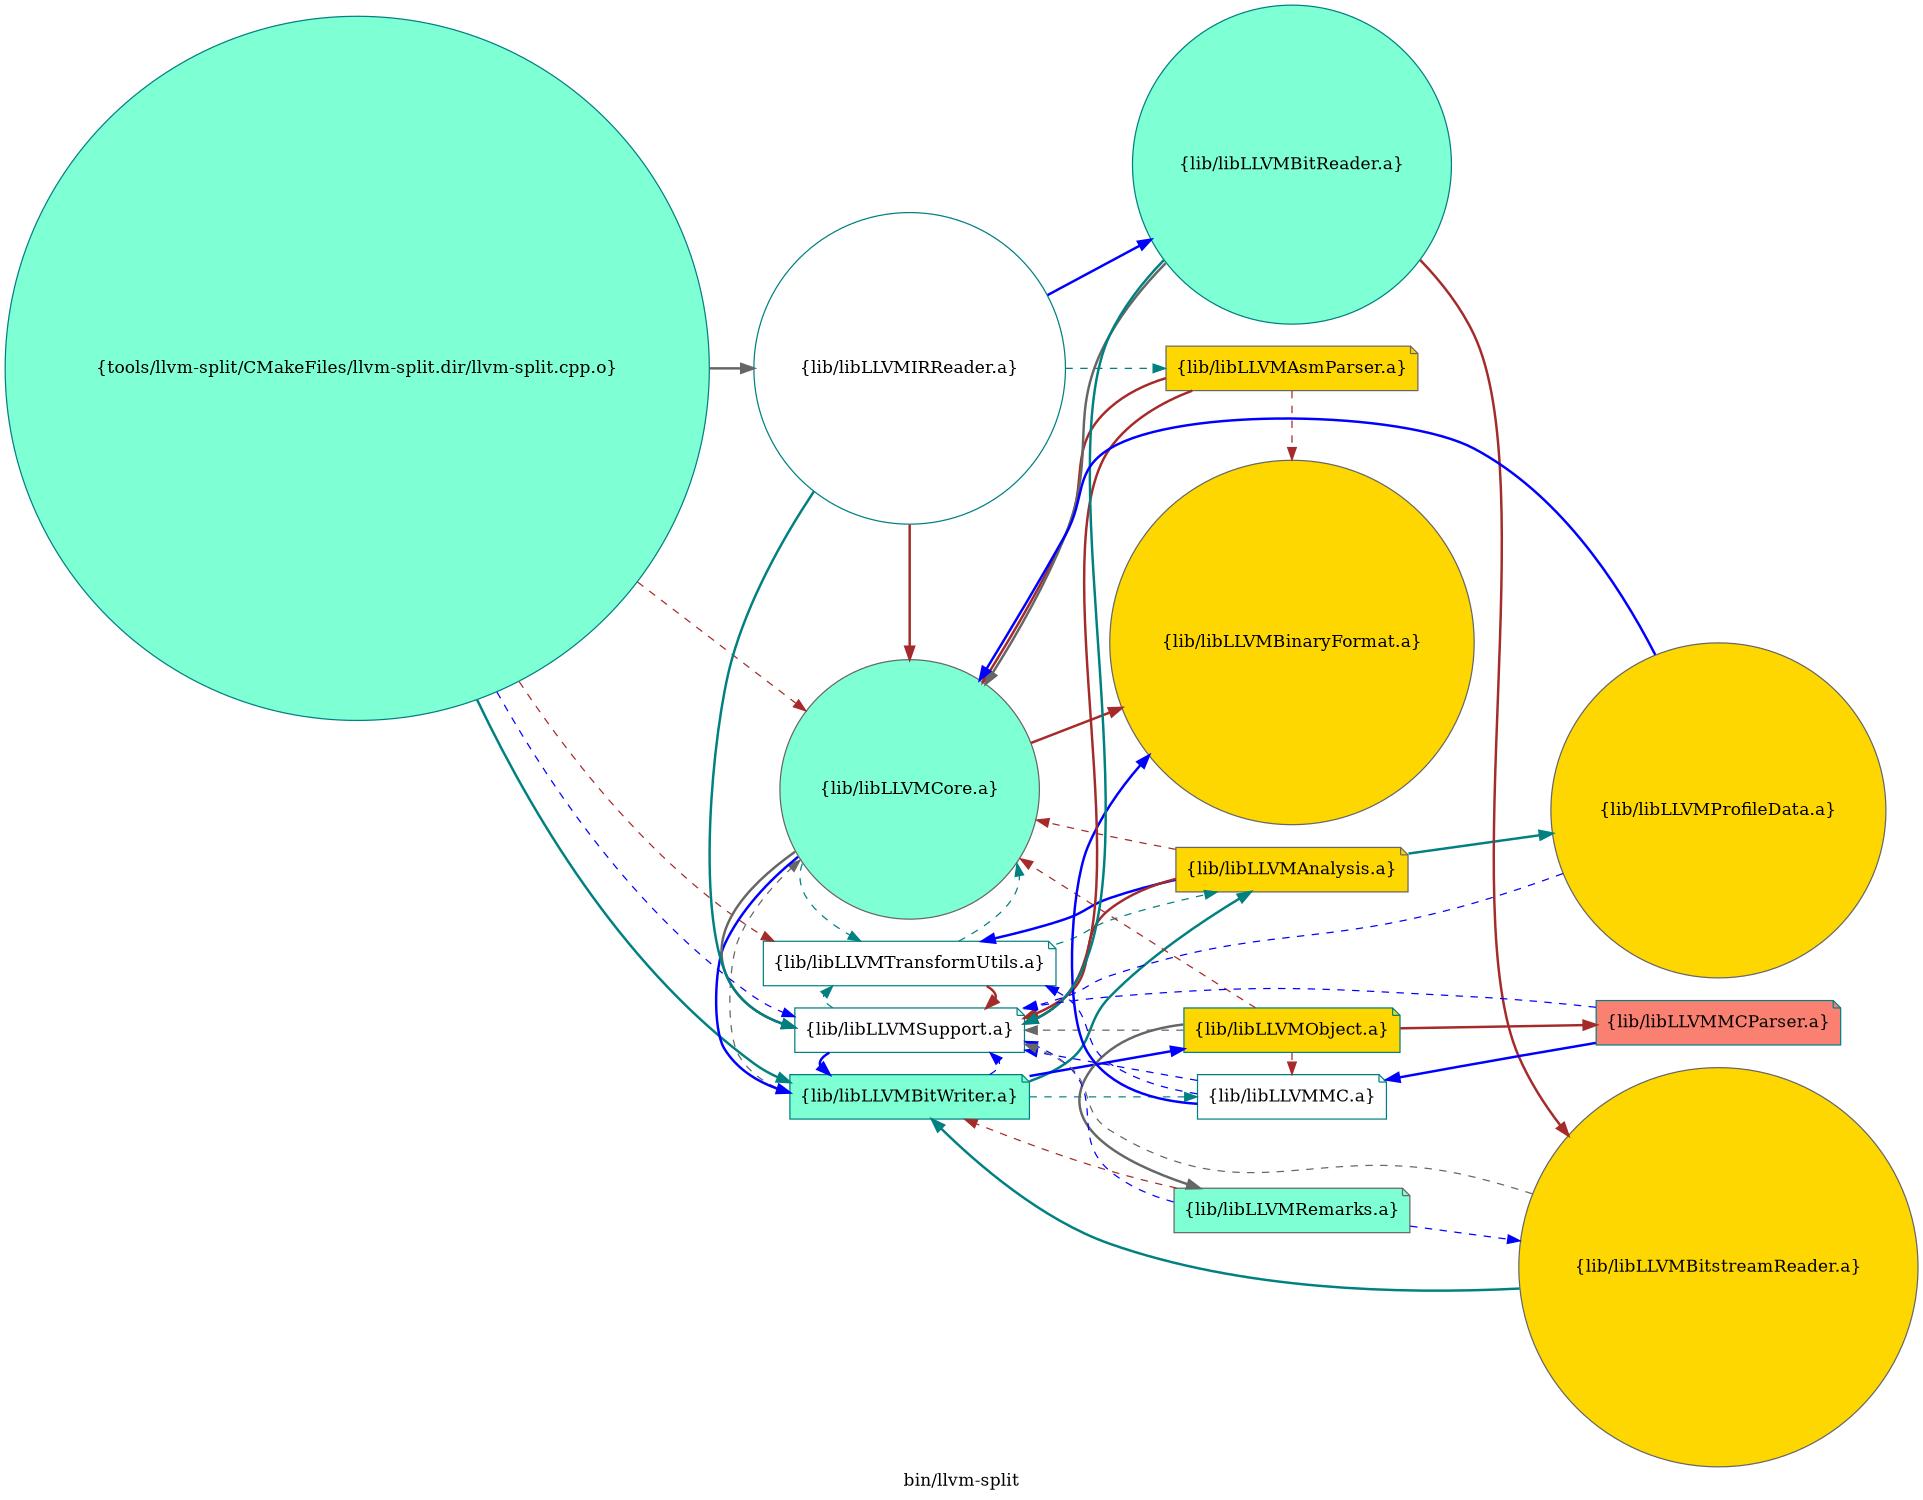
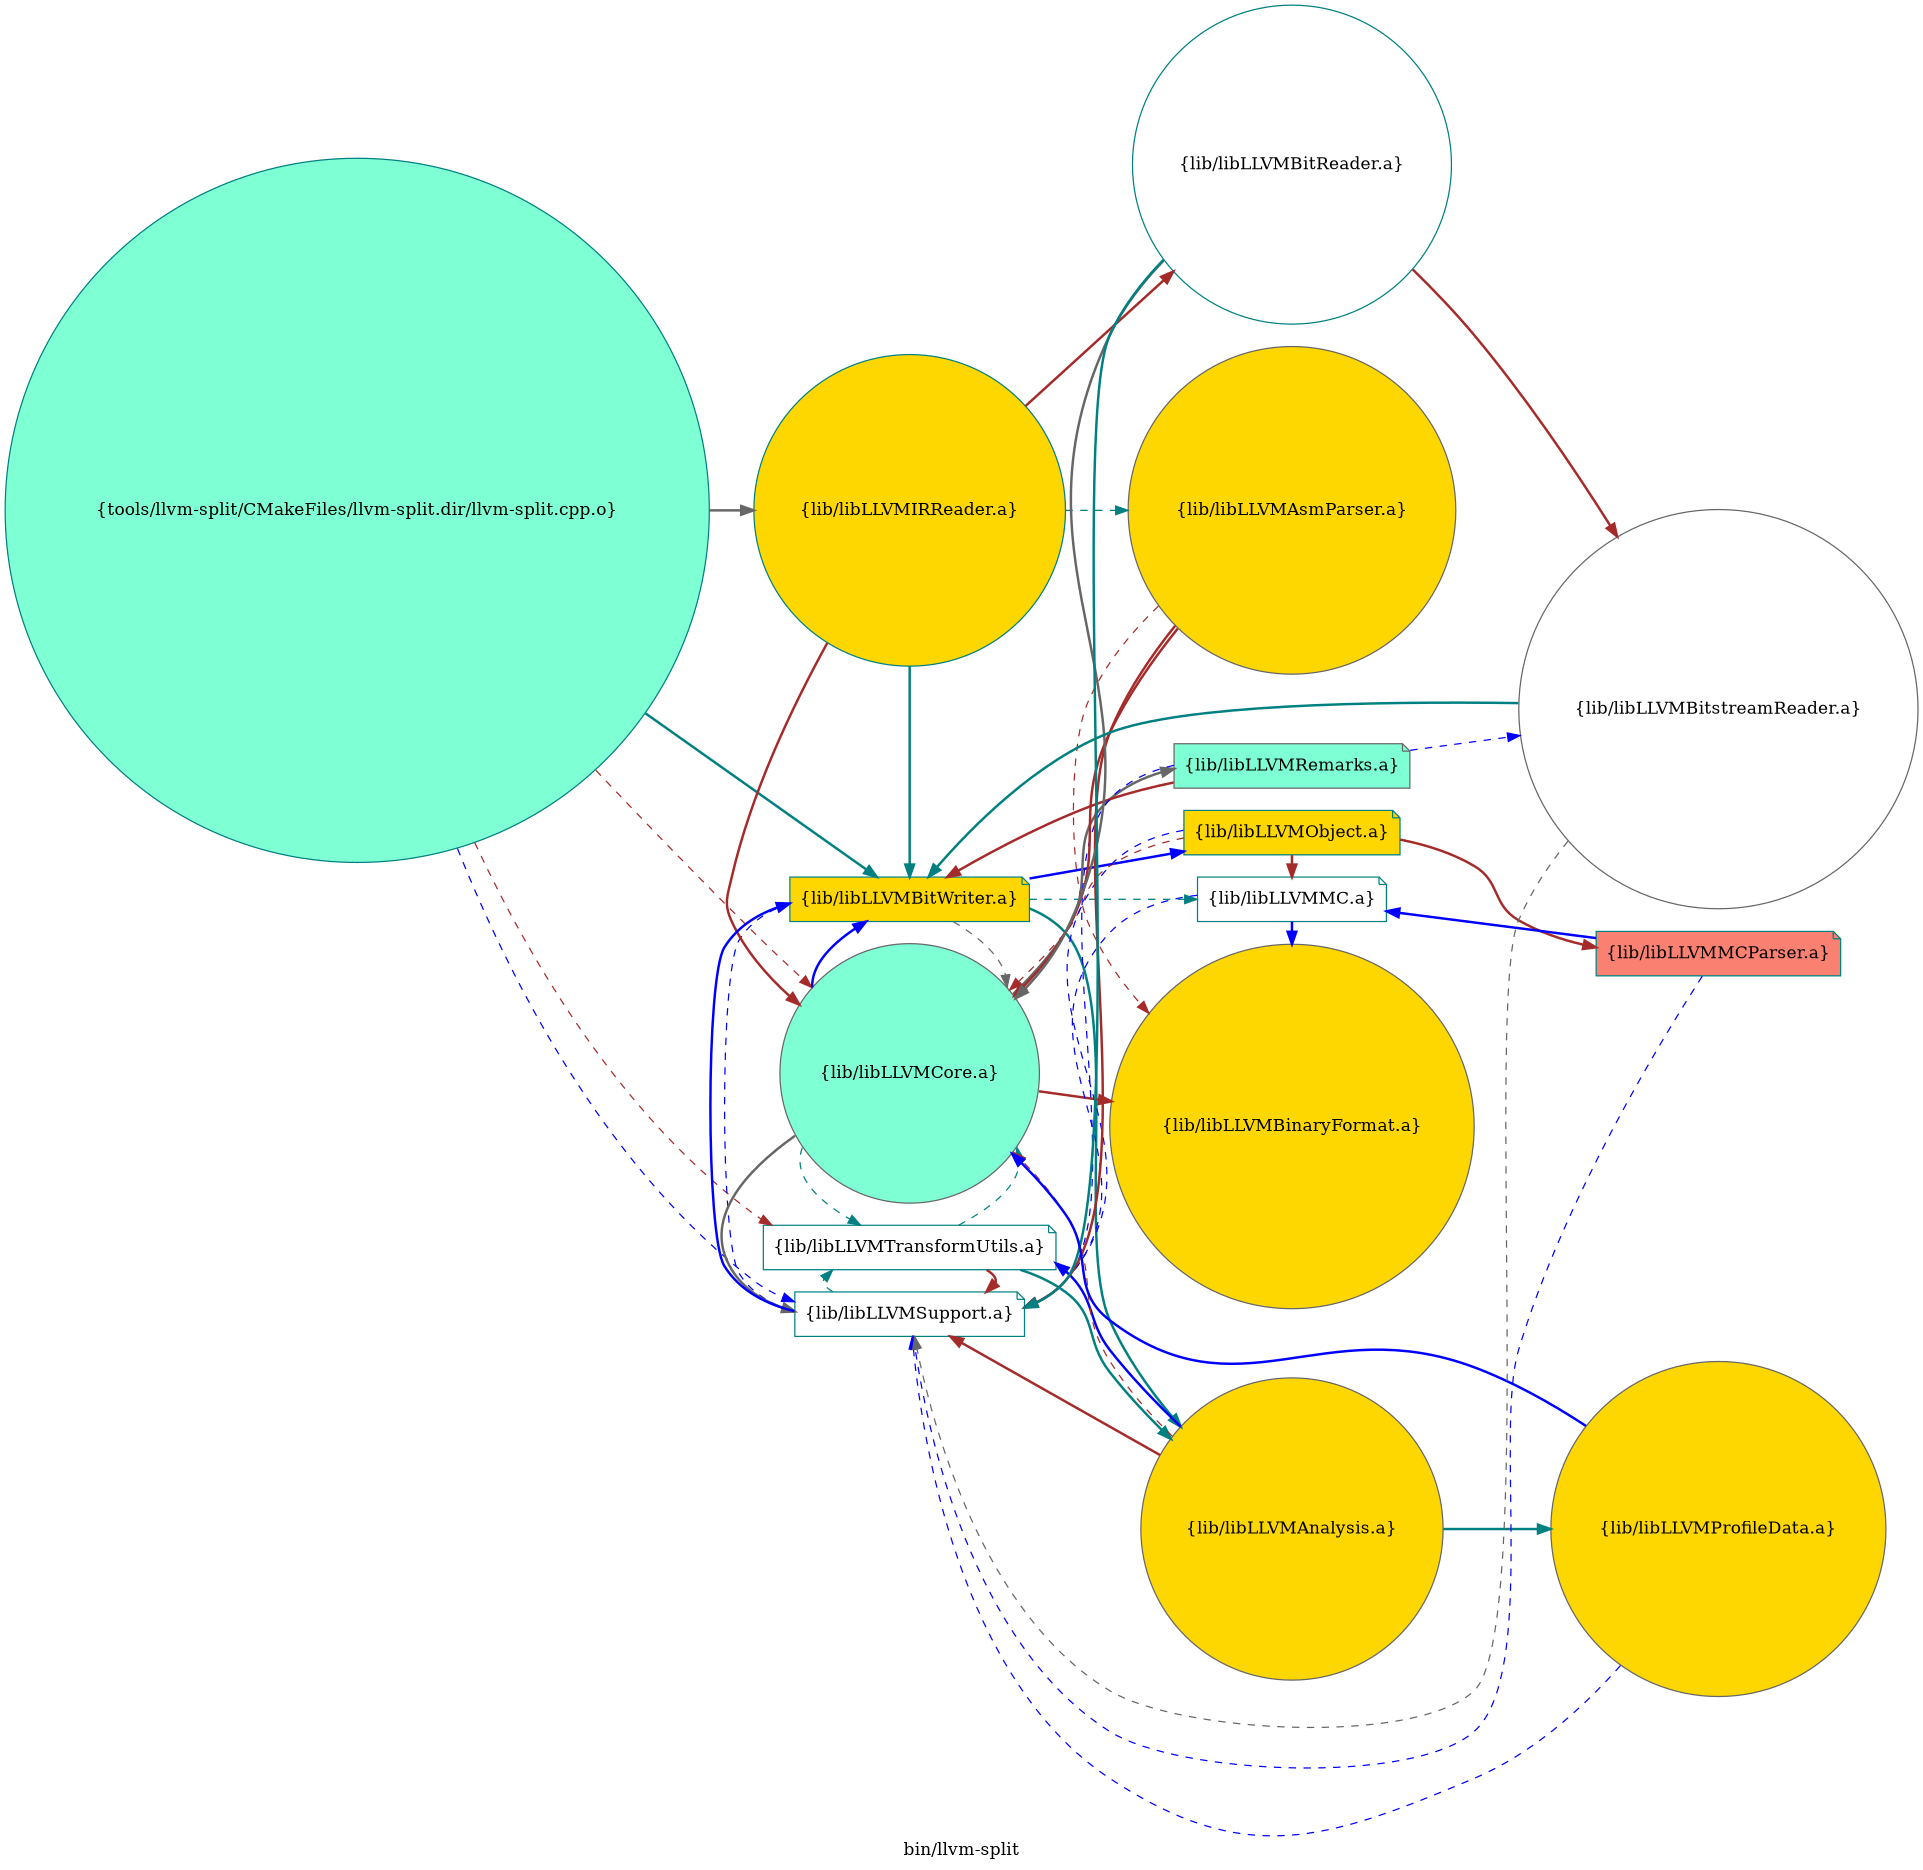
(1292, 165) -> (1292, 165)
(1094, 270) -> (1095, 343)
(910, 368) -> (910, 510)
(1292, 368) -> (1292, 510)
(715, 762) -> (910, 765)
(1292, 870) -> (1292, 1529)
(1129, 914) -> (1080, 1307)
(1111, 1030) -> (1069, 982)
(1097, 1051) -> none
(1292, 1057) -> (1292, 860)
(1087, 1076) -> (1082, 874)
(910, 1097) -> (910, 899)
(1075, 1160) -> (1062, 818)
(1718, 1267) -> (1718, 709)
